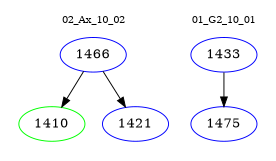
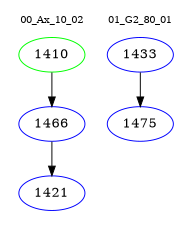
(94, 21) -> (52, 21)
(224, 21) -> (140, 21)
(75, 85) -> (52, 85)
